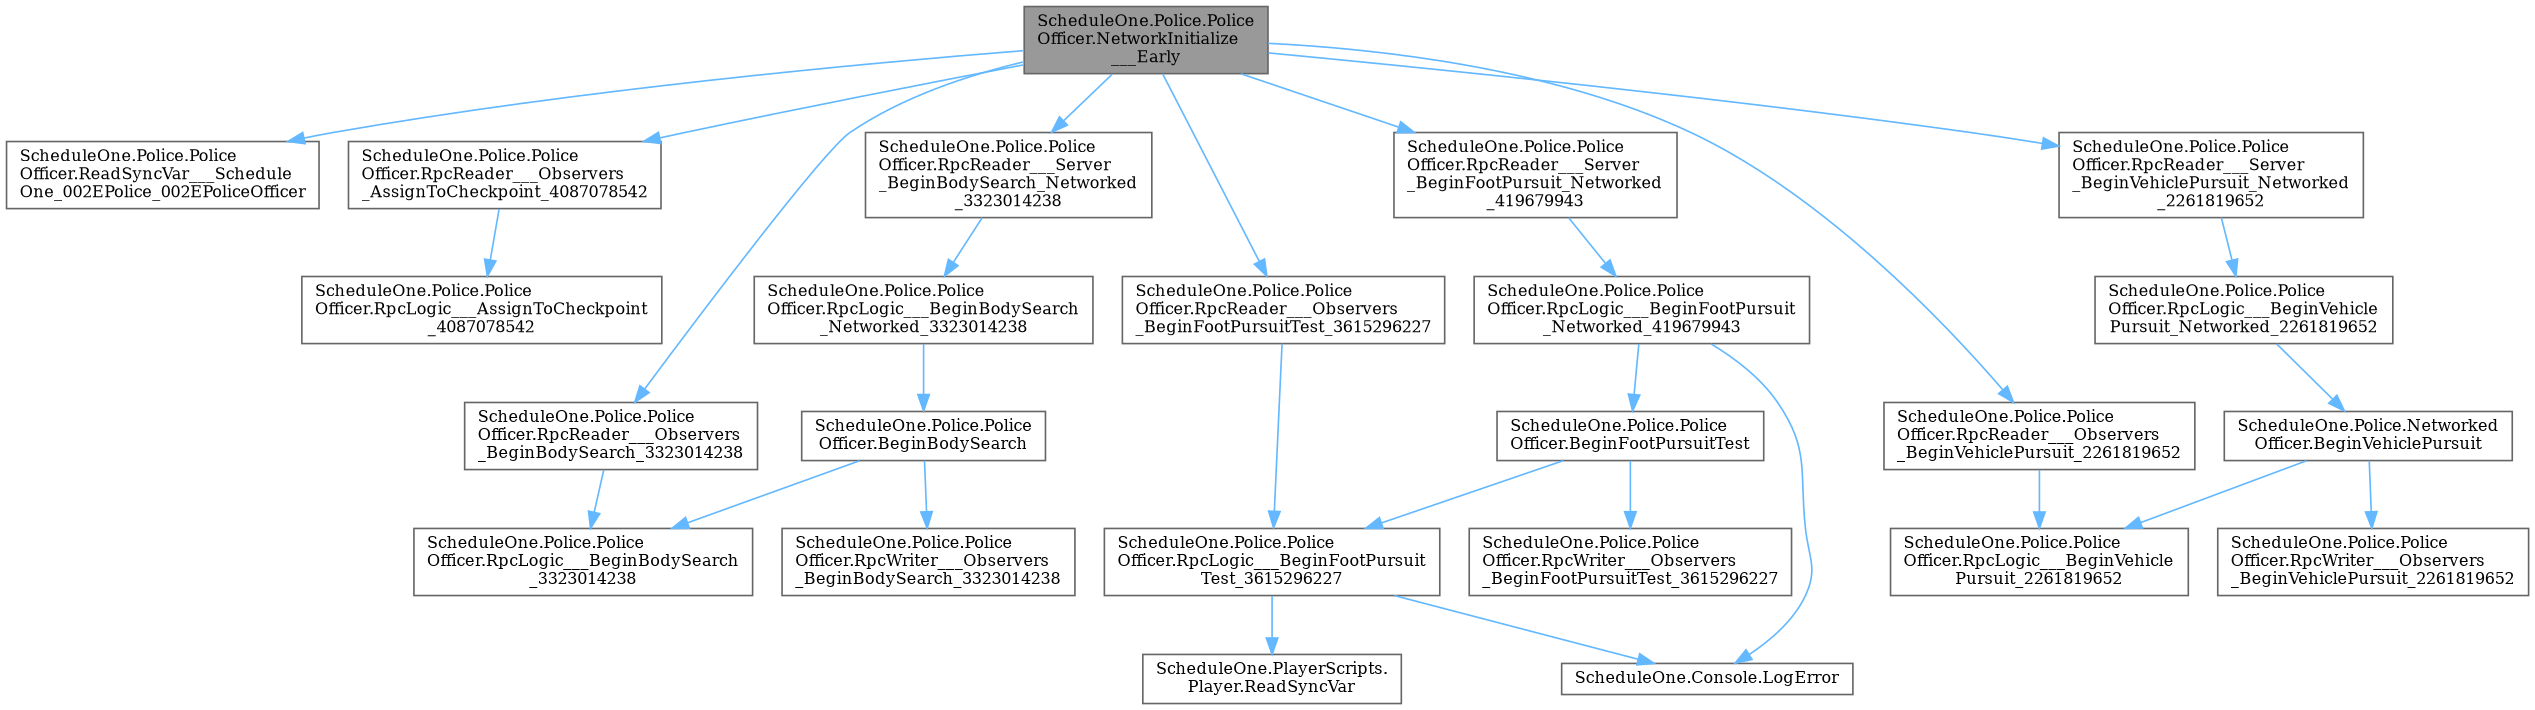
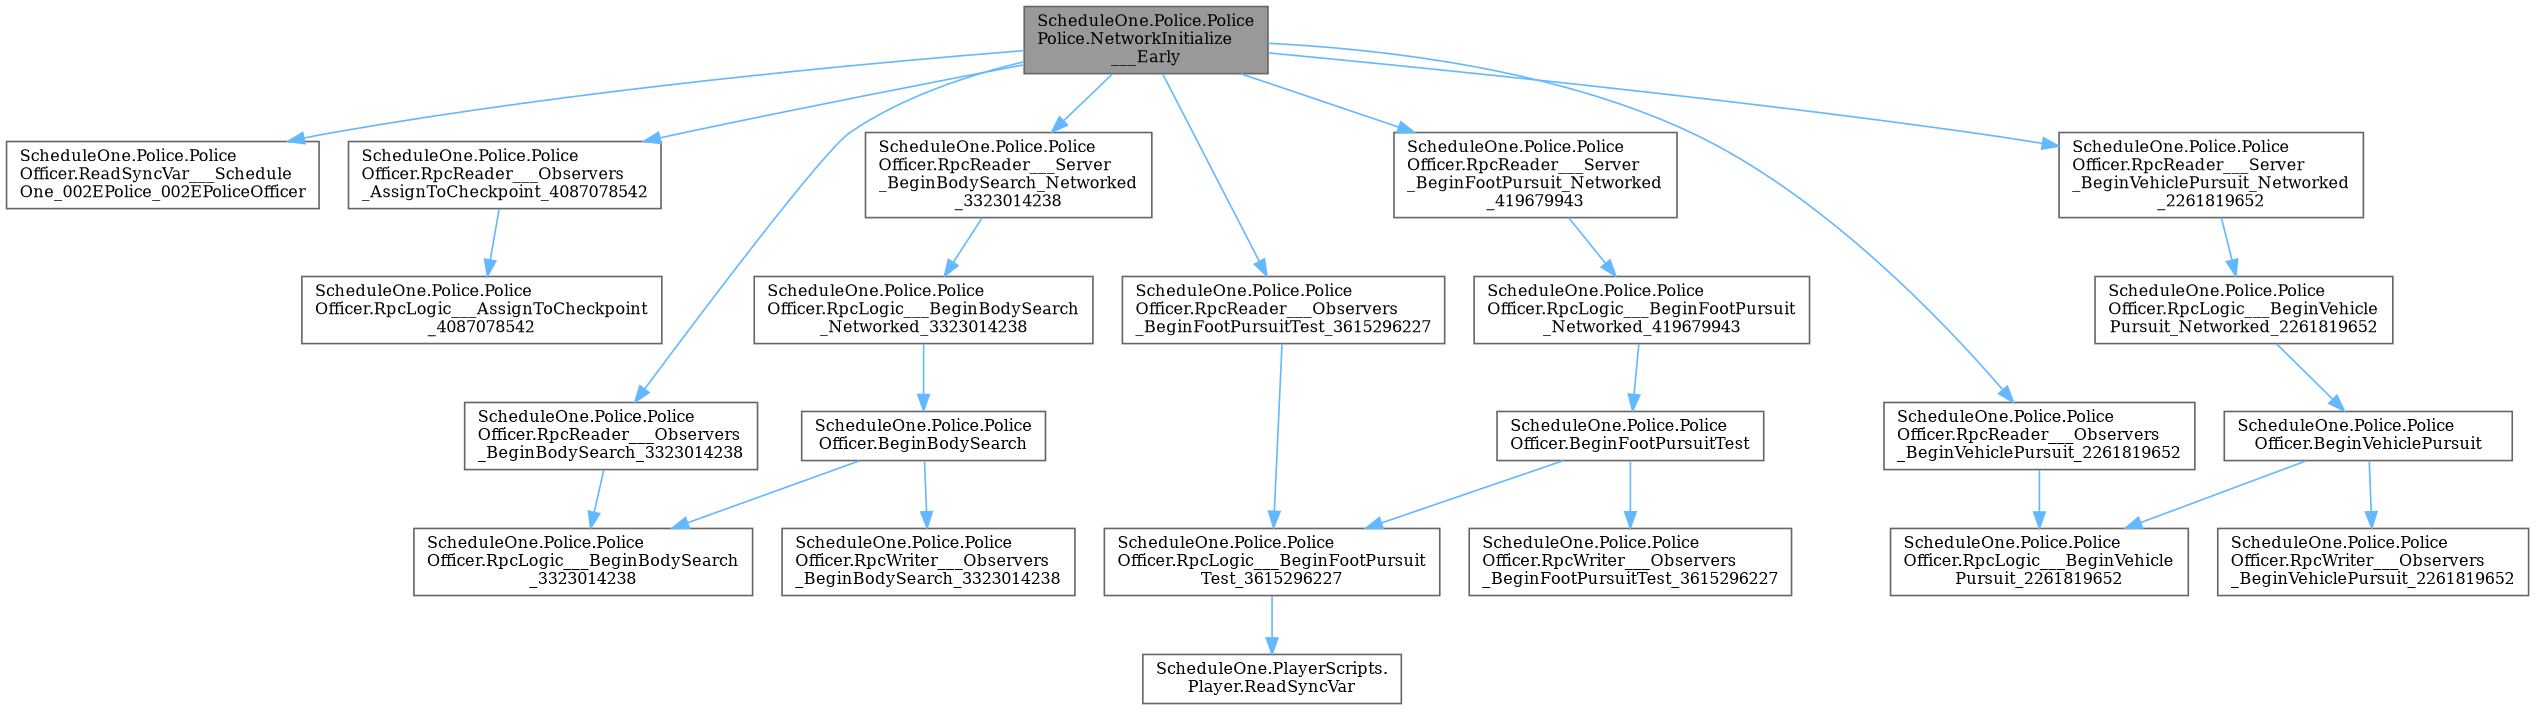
(1146, 40) -> (1146, 40)
(2368, 436) -> (2368, 436)
(1707, 679) -> none
